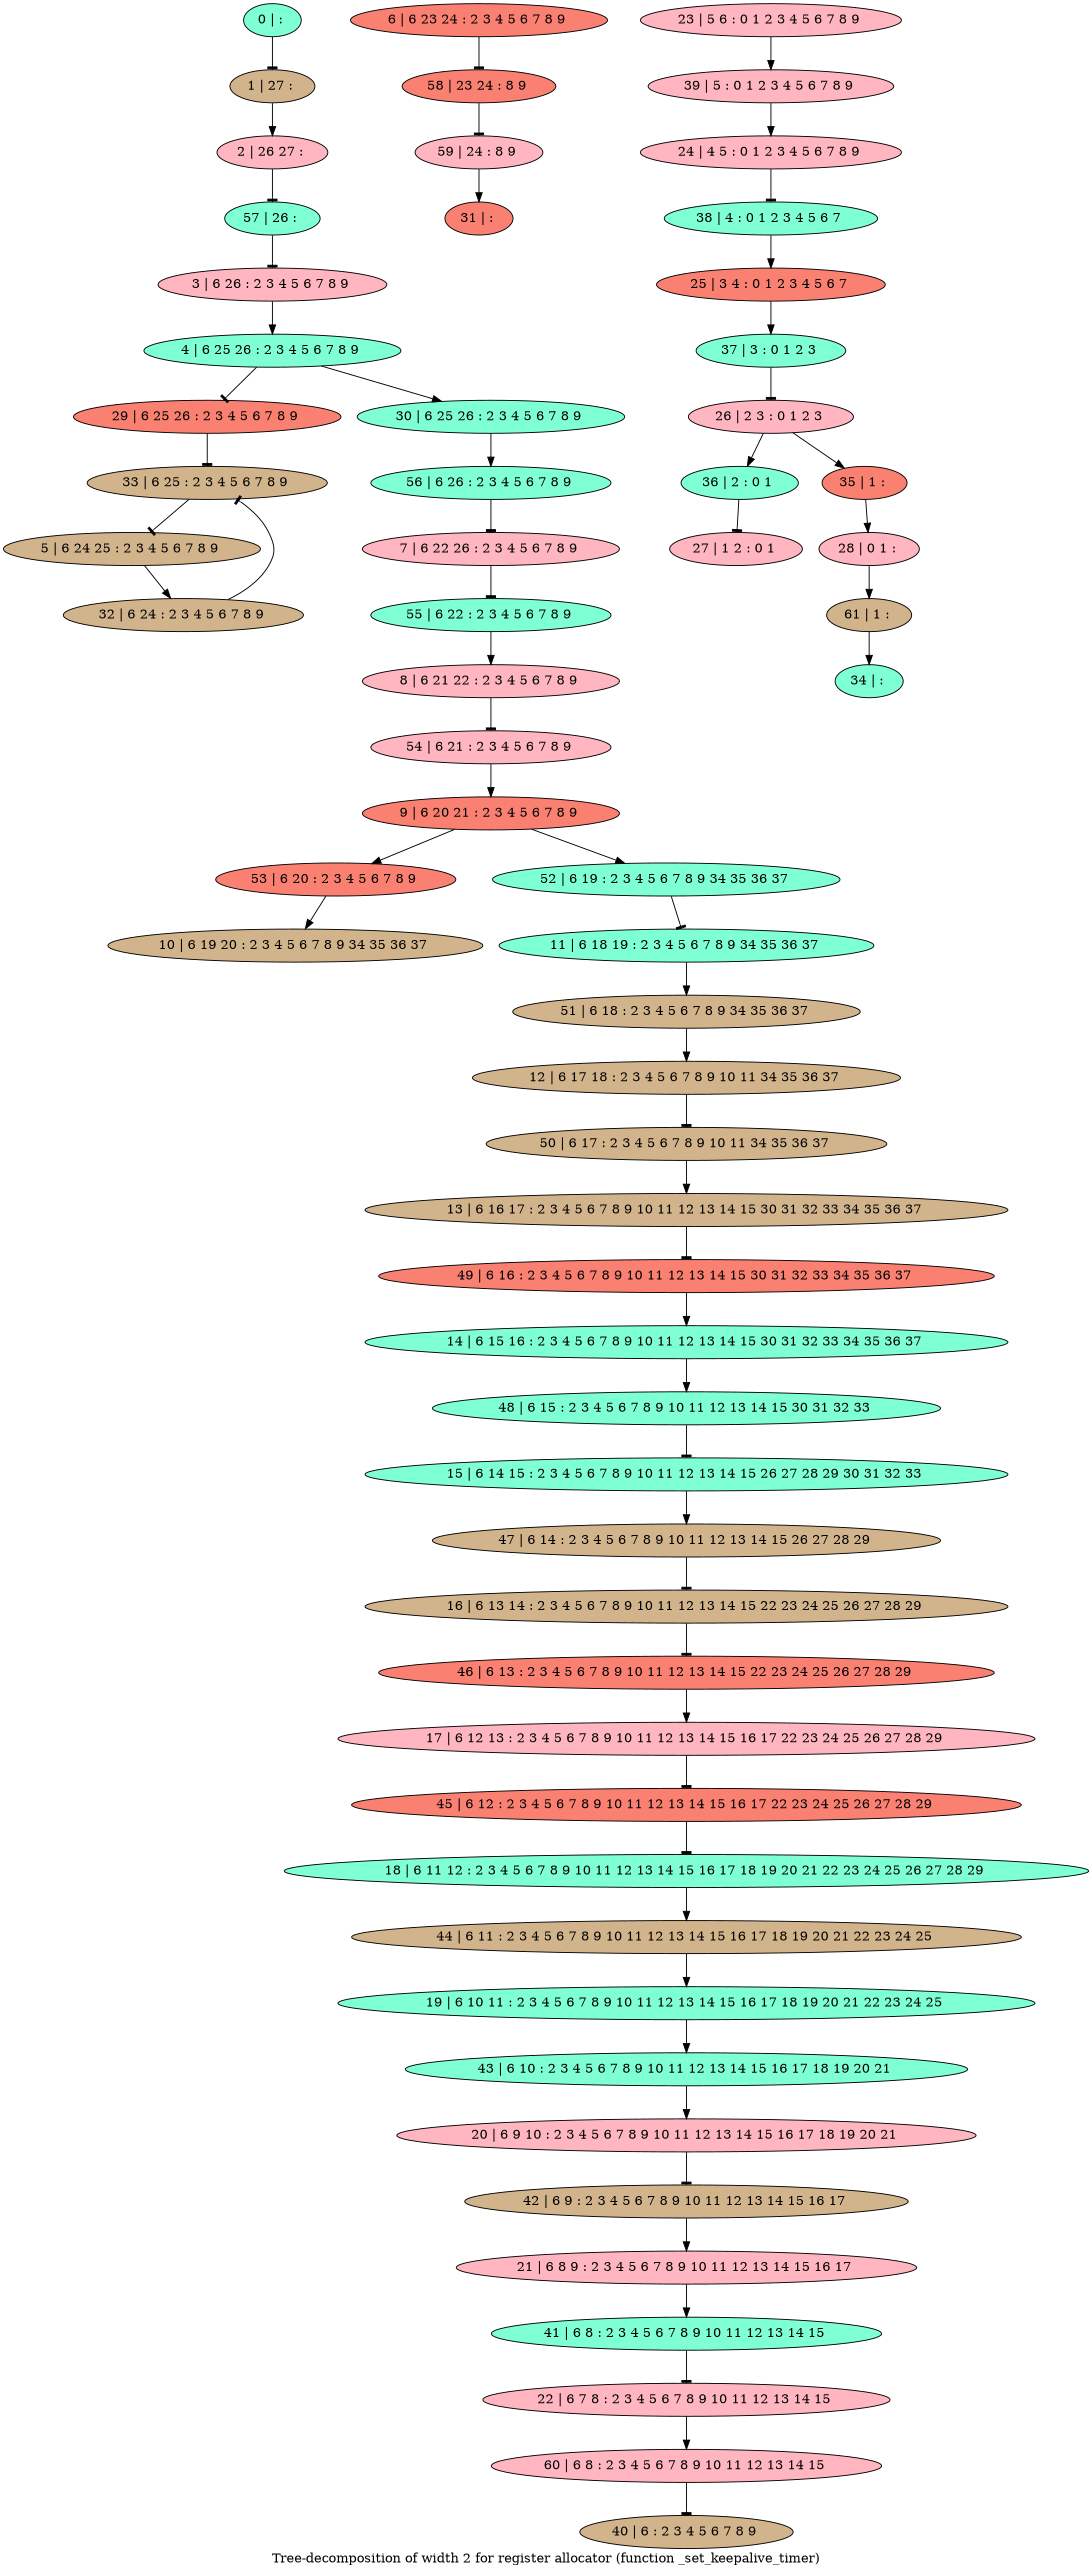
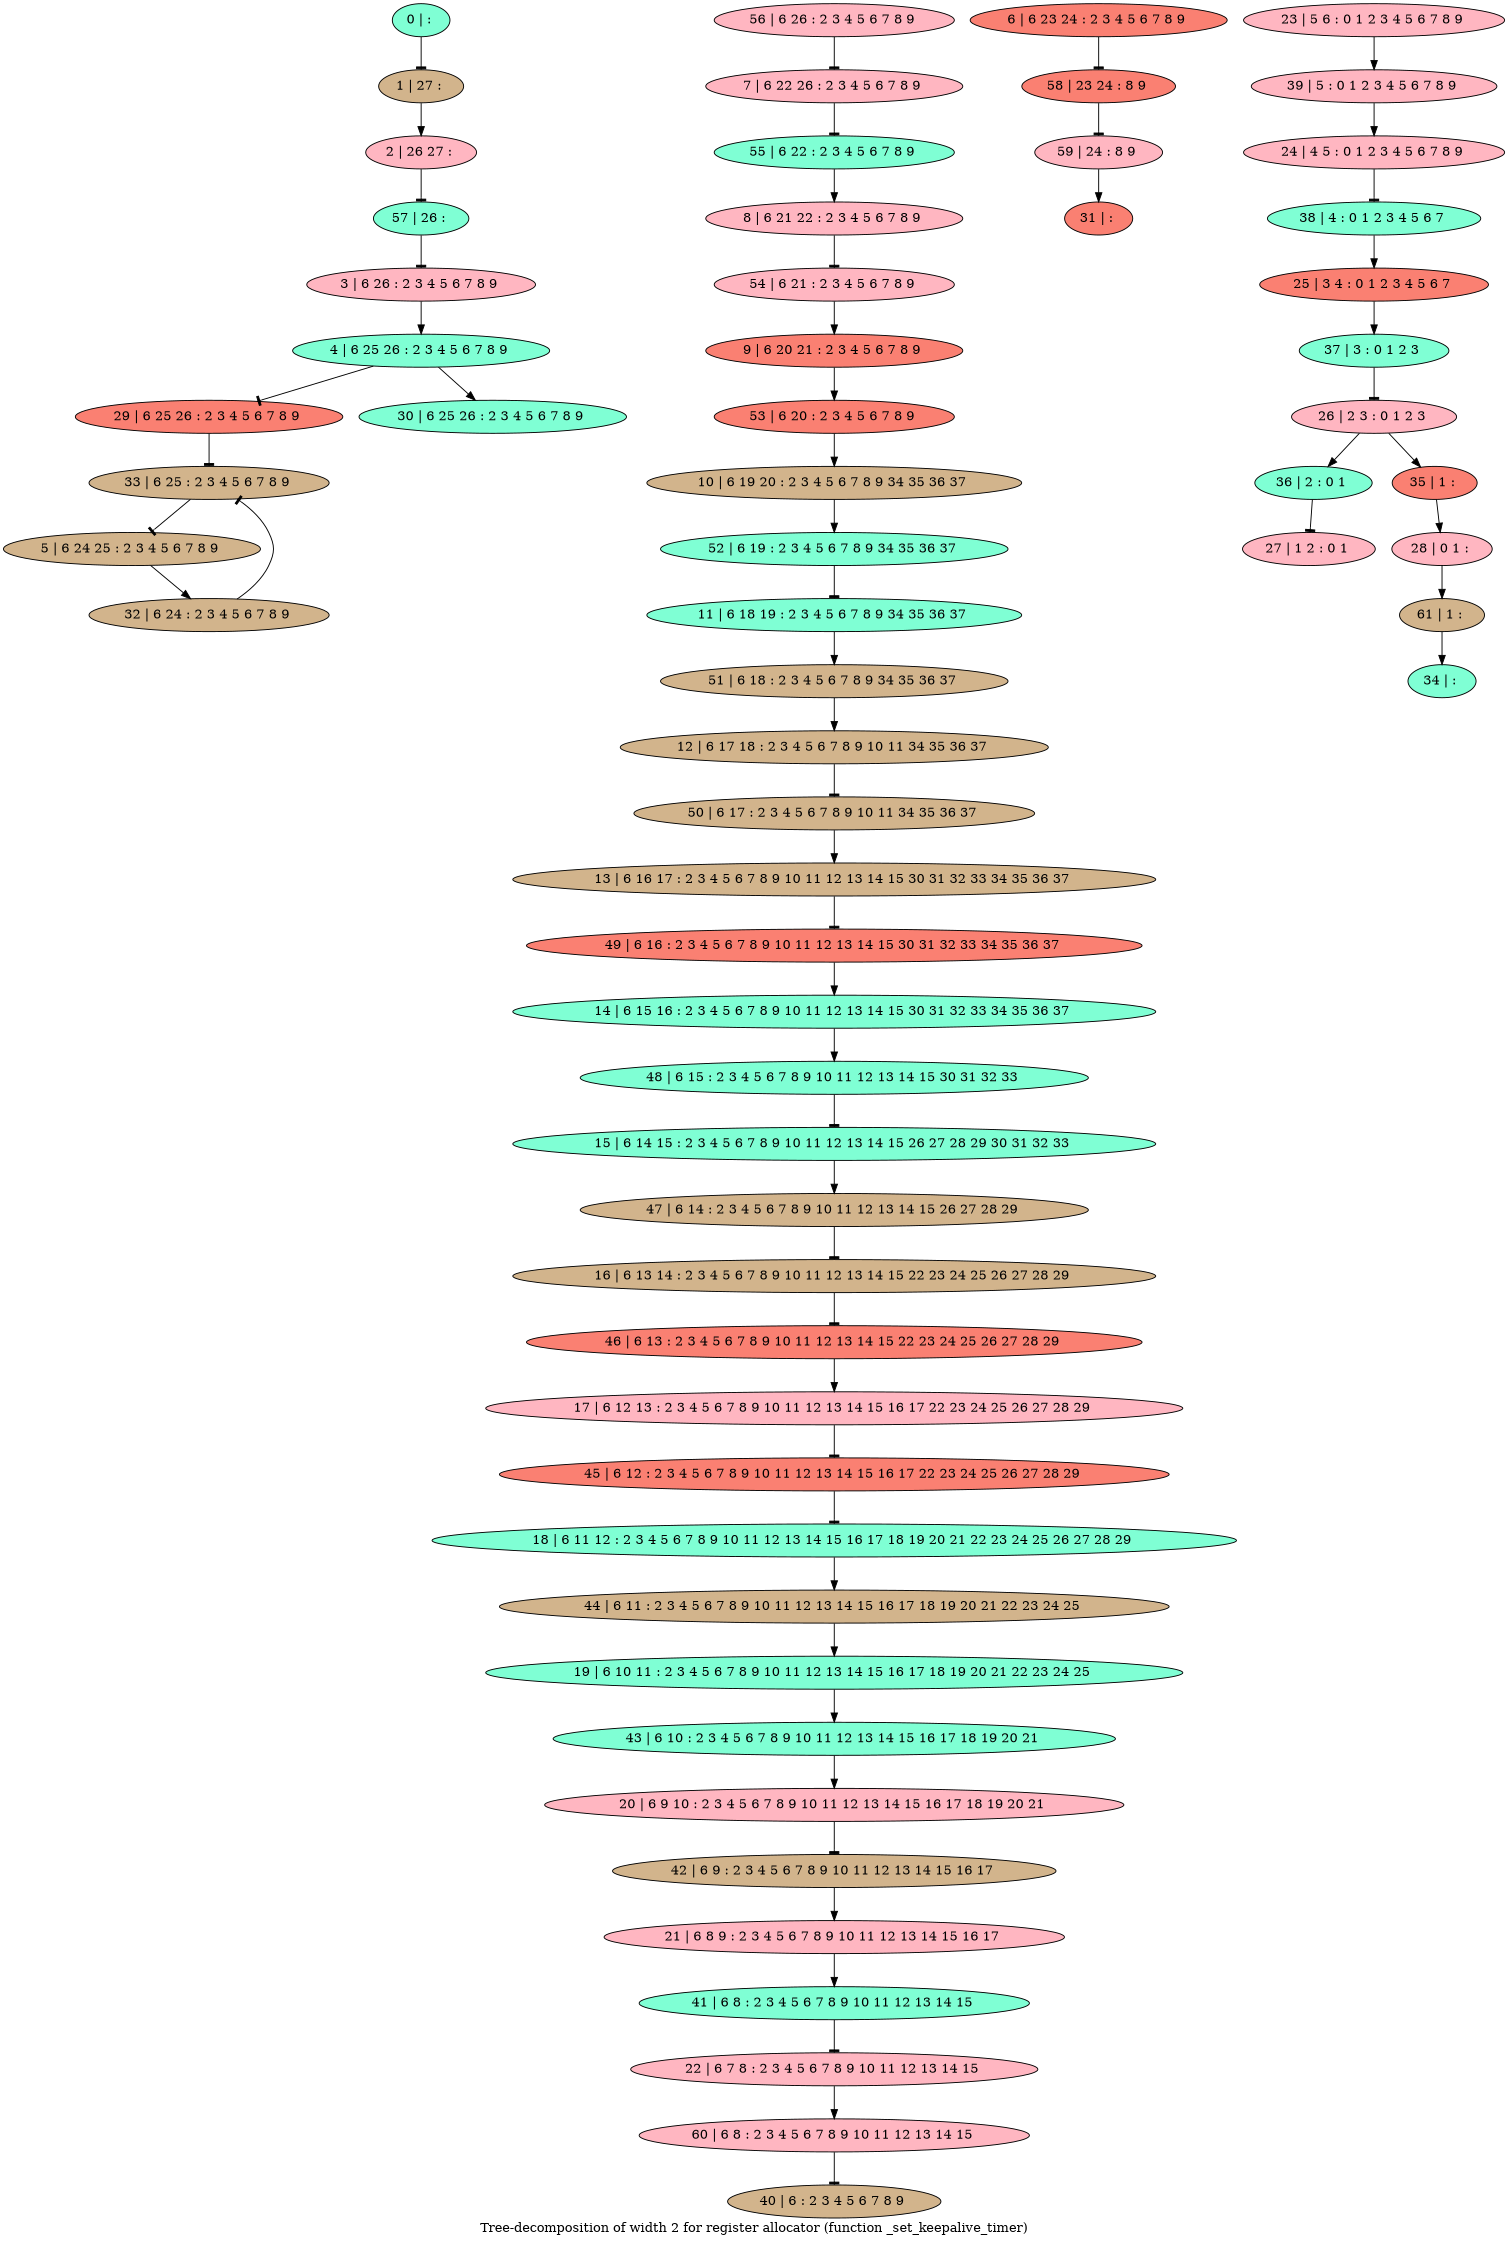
(491, 445) -> none
(491, 483) -> (834, 20)
(574, 845) -> (834, 511)
